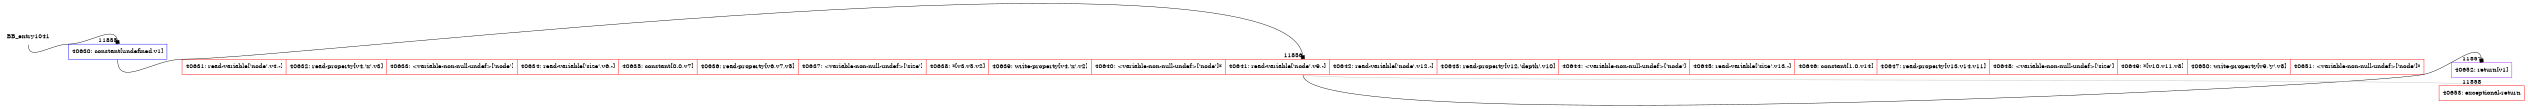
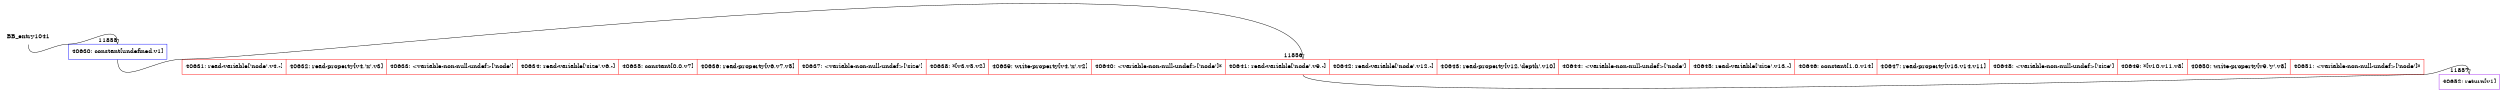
(710, 18) -> (710, 18)
(72, 44) -> (72, 44)
(2482, 93) -> none
(1894, 101) -> (1887, 86)
